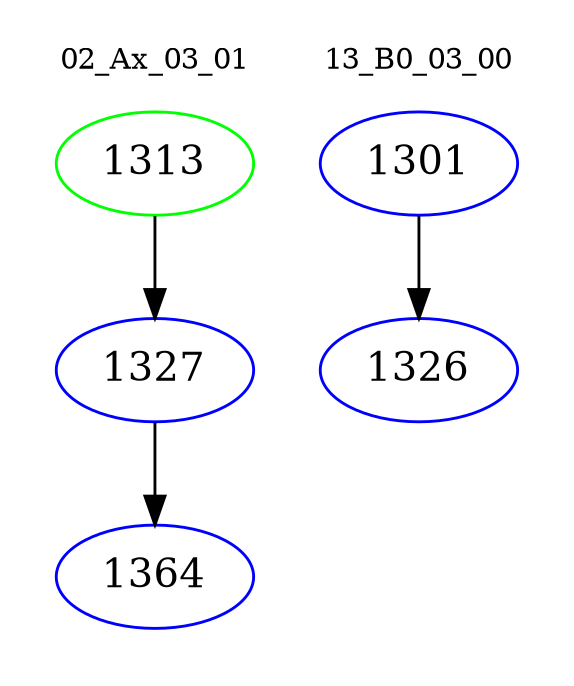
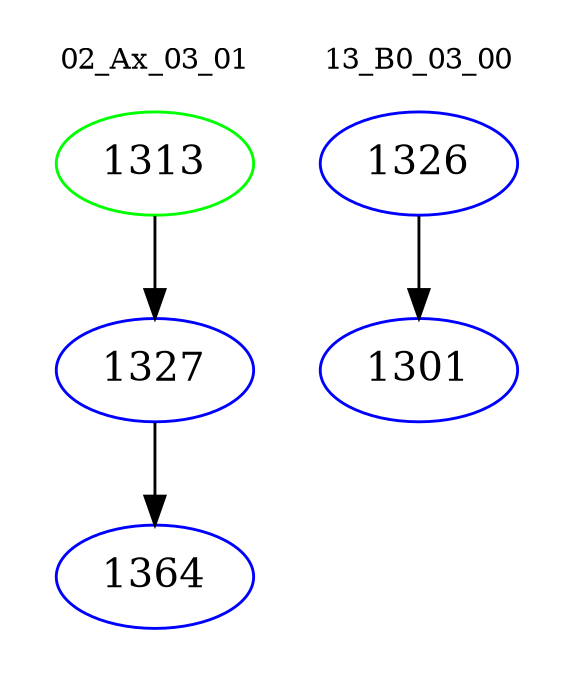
(419, 253) -> (419, 253)
